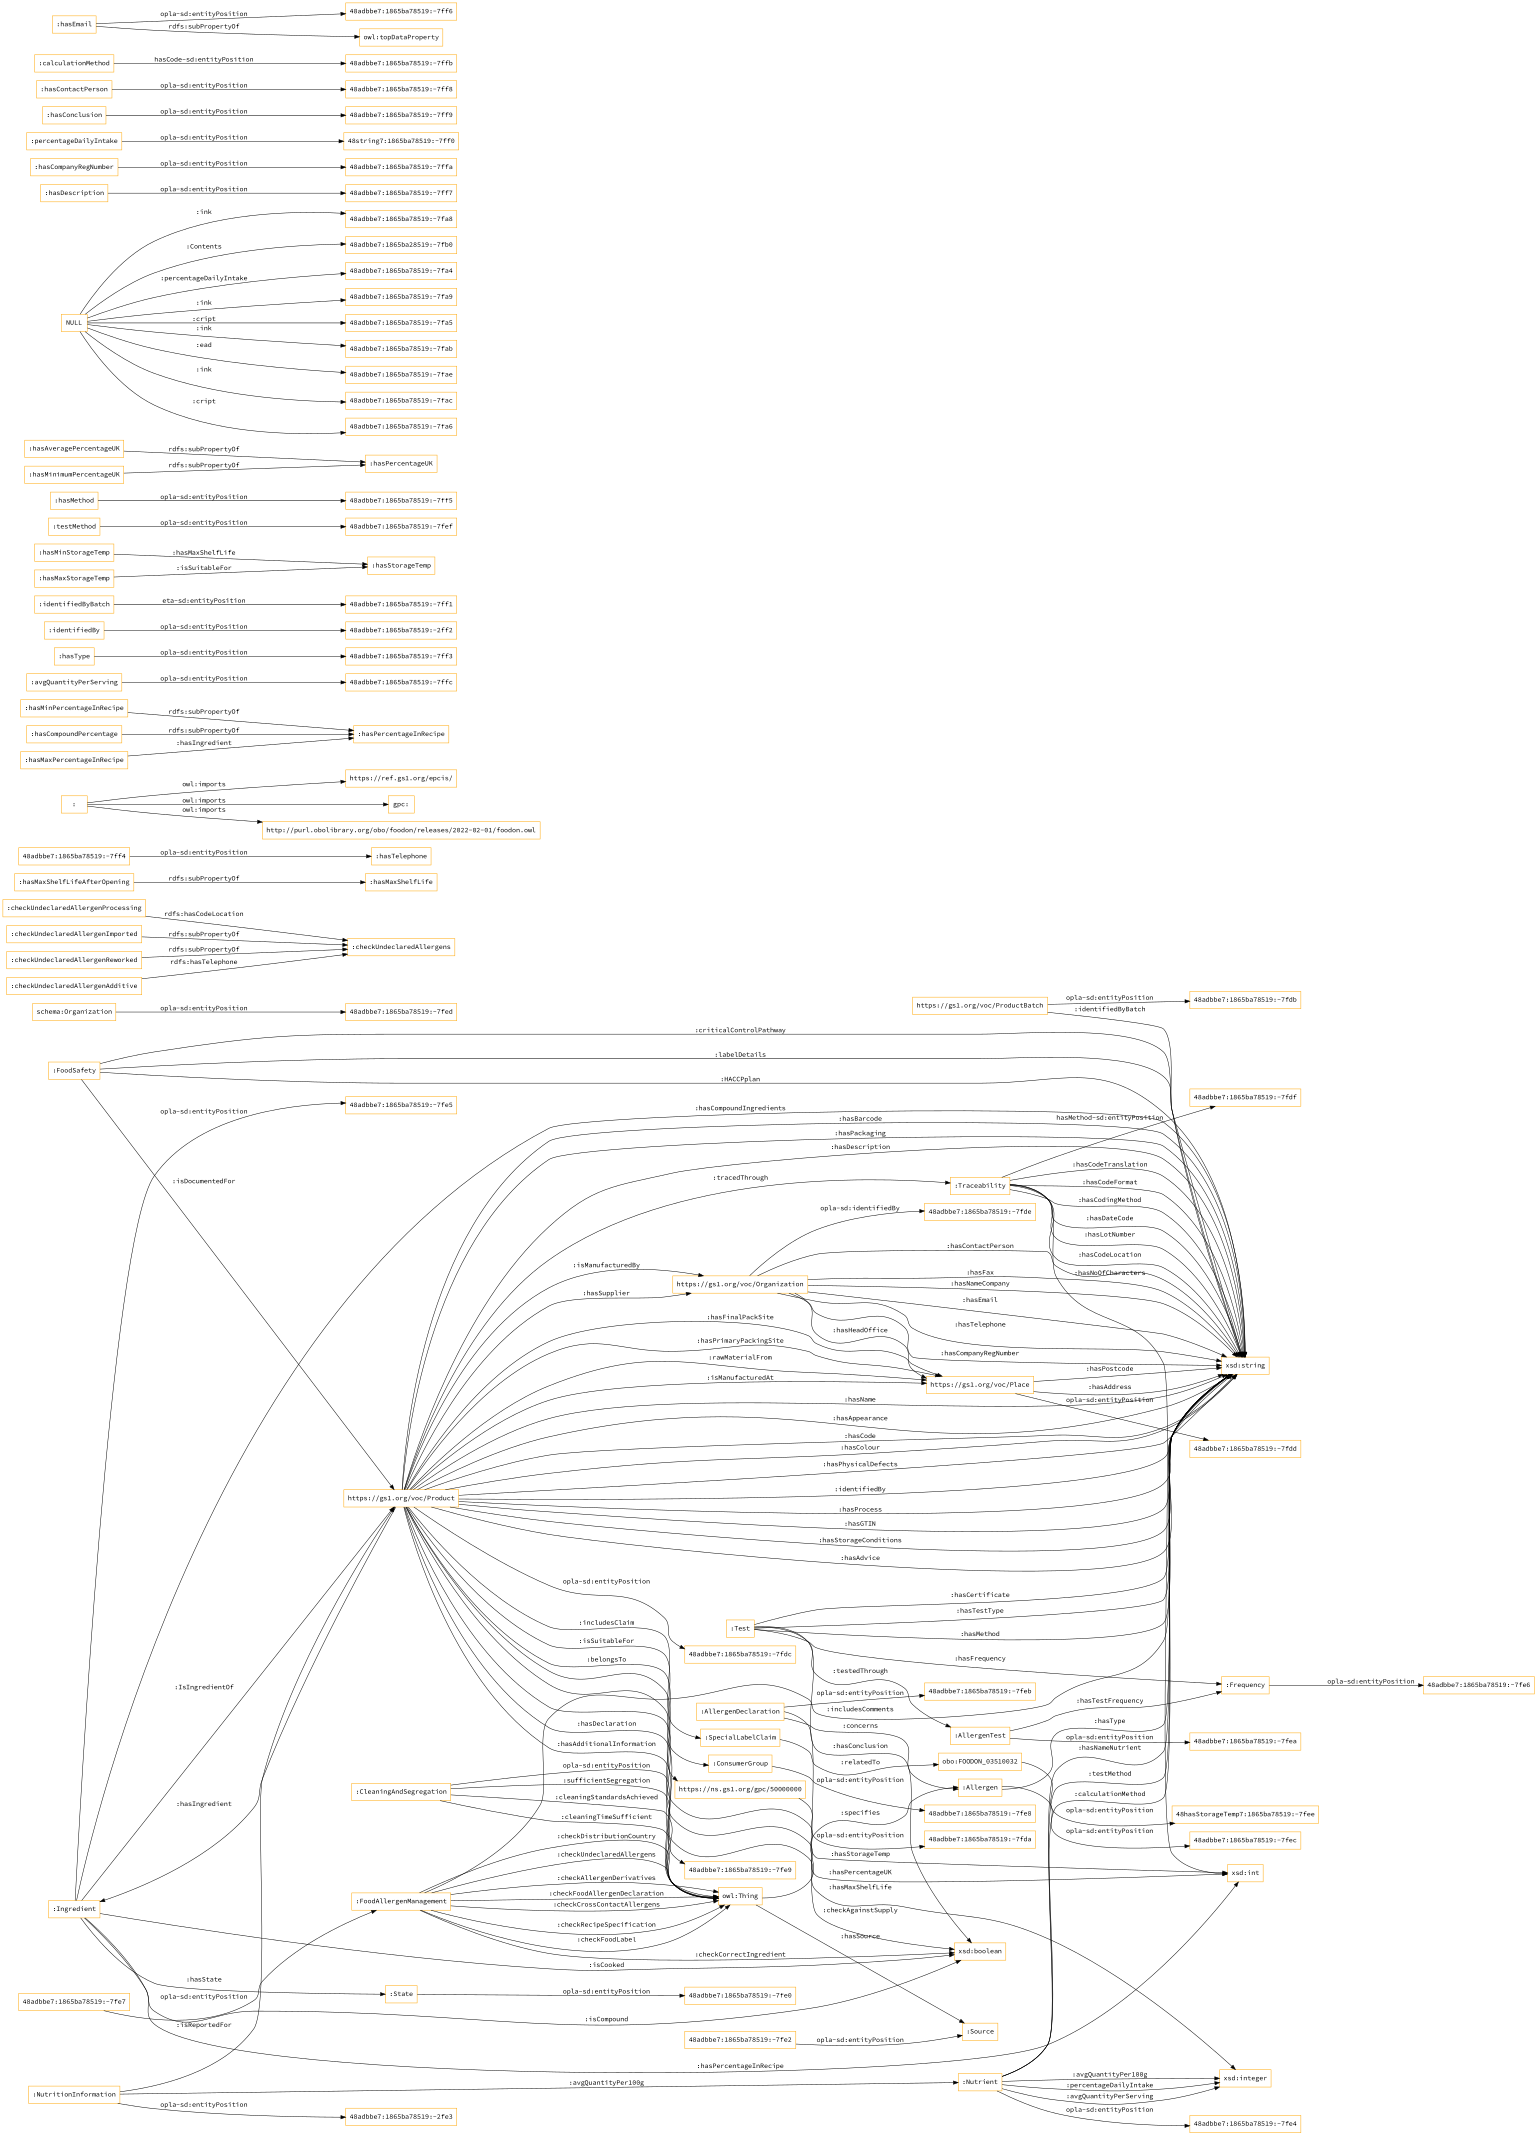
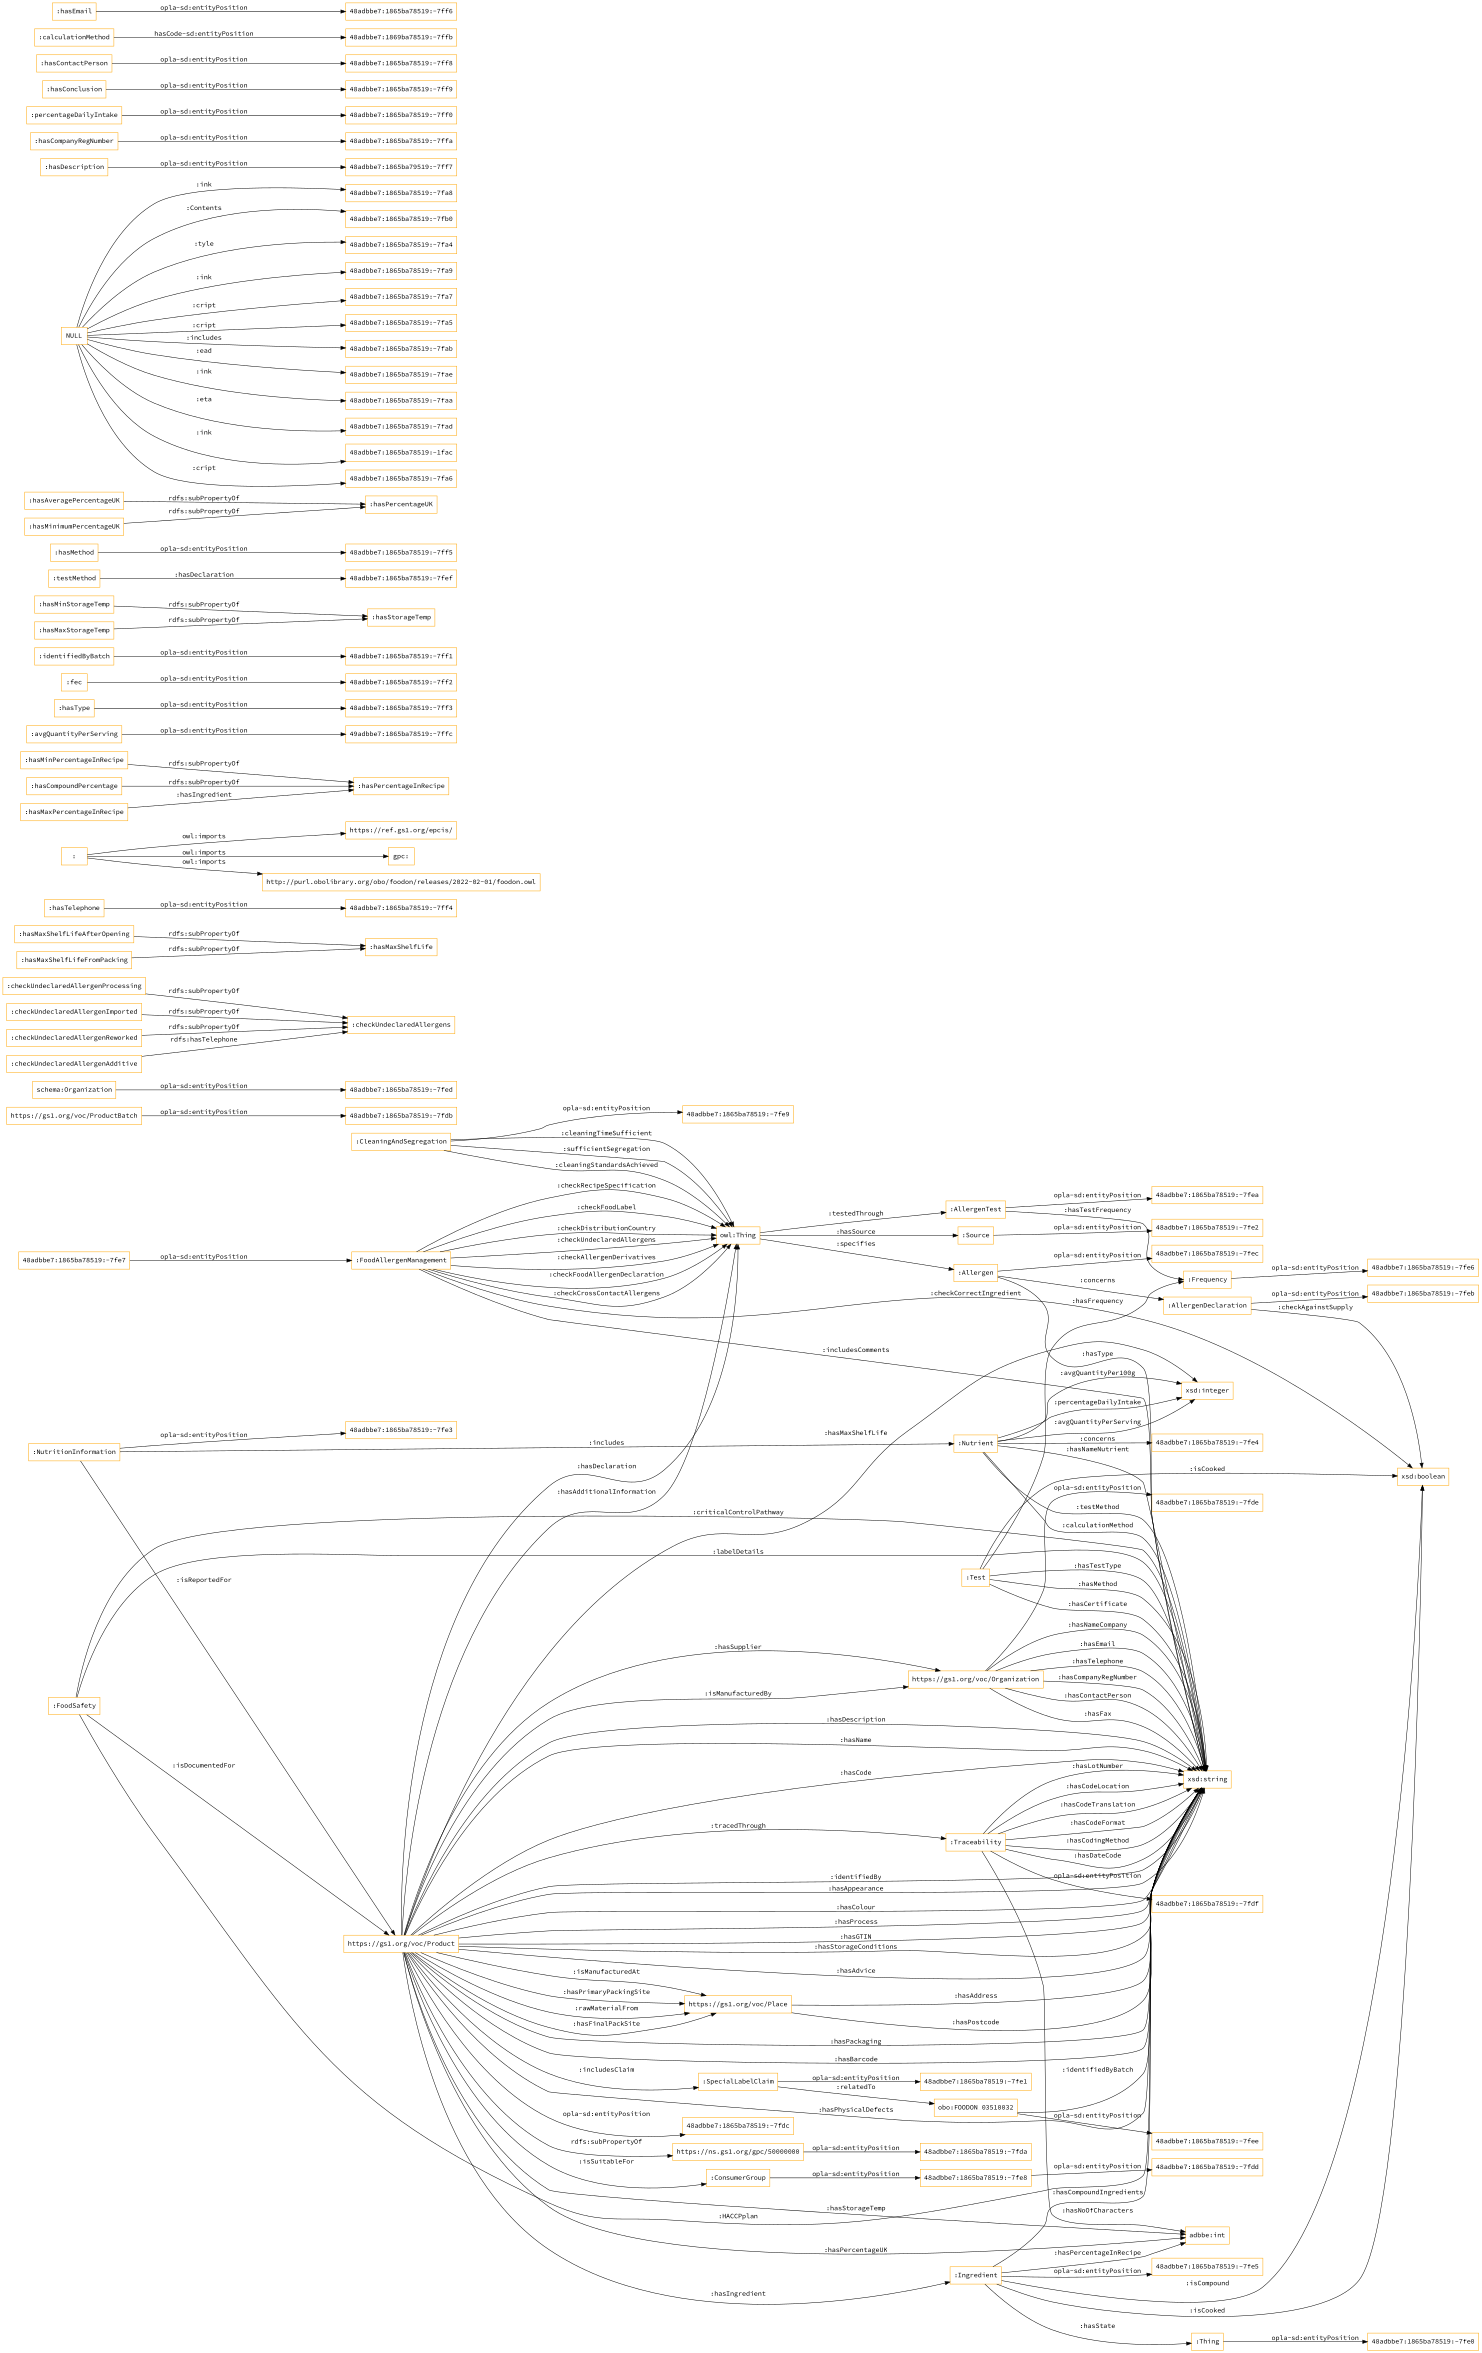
(401, 37) -> none
(401, 63) -> (401, 37)
(401, 141) -> (401, 115)
(401, 193) -> (401, 167)
(401, 245) -> (401, 219)
(204, 278) -> (204, 244)
none -> (401, 297)
(204, 328) -> (204, 338)
(401, 401) -> (401, 453)
none -> (401, 401)
none -> (401, 427)
(204, 523) -> (204, 575)
(204, 553) -> (204, 605)
(204, 568) -> (204, 620)
(204, 601) -> (204, 653)
(74, 630) -> (74, 682)
(401, 630) -> (401, 682)
(401, 682) -> (401, 734)
(248, 856) -> (222, 908)
(204, 914) -> (204, 991)
none -> (74, 960)
(1171, 1057) -> (1144, 2070)
(1110, 1118) -> (1098, 1876)
(860, 1208) -> (1098, 1488)
(854, 1341) -> none
(1105, 1415) -> (1089, 2173)
(606, 1660) -> (606, 2142)
(843, 1684) -> (851, 1222)
(236, 1706) -> none
(884, 1734) -> (1078, 1287)
(860, 1746) -> (1207, 1469)
(1245, 1815) -> (1207, 2141)
(1245, 1873) -> (1207, 2236)
(401, 1994) -> (1207, 2342)
(877, 2045) -> (1070, 1234)
none -> (976, 2082)
(606, 2083) -> (606, 1443)
(1110, 2110) -> (1098, 1439)
(401, 2117) -> (401, 1430)
